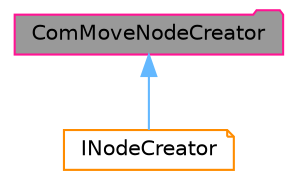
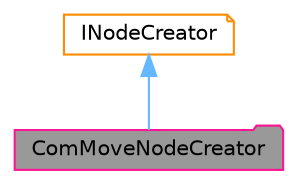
(149, 103) -> (149, 103)
